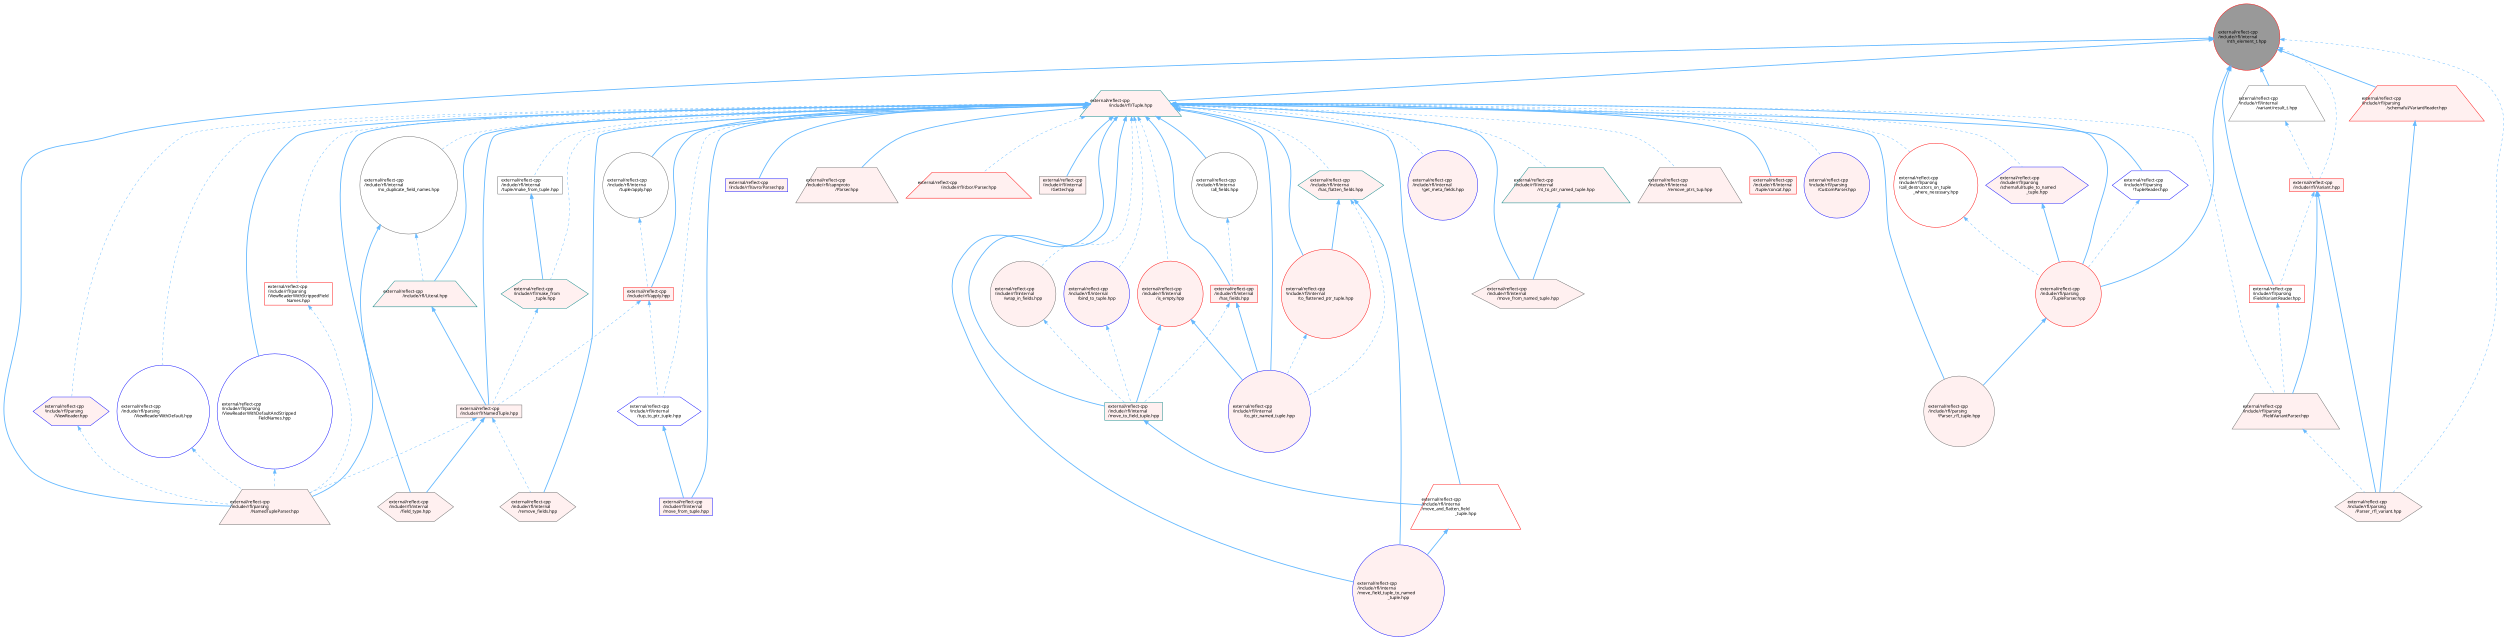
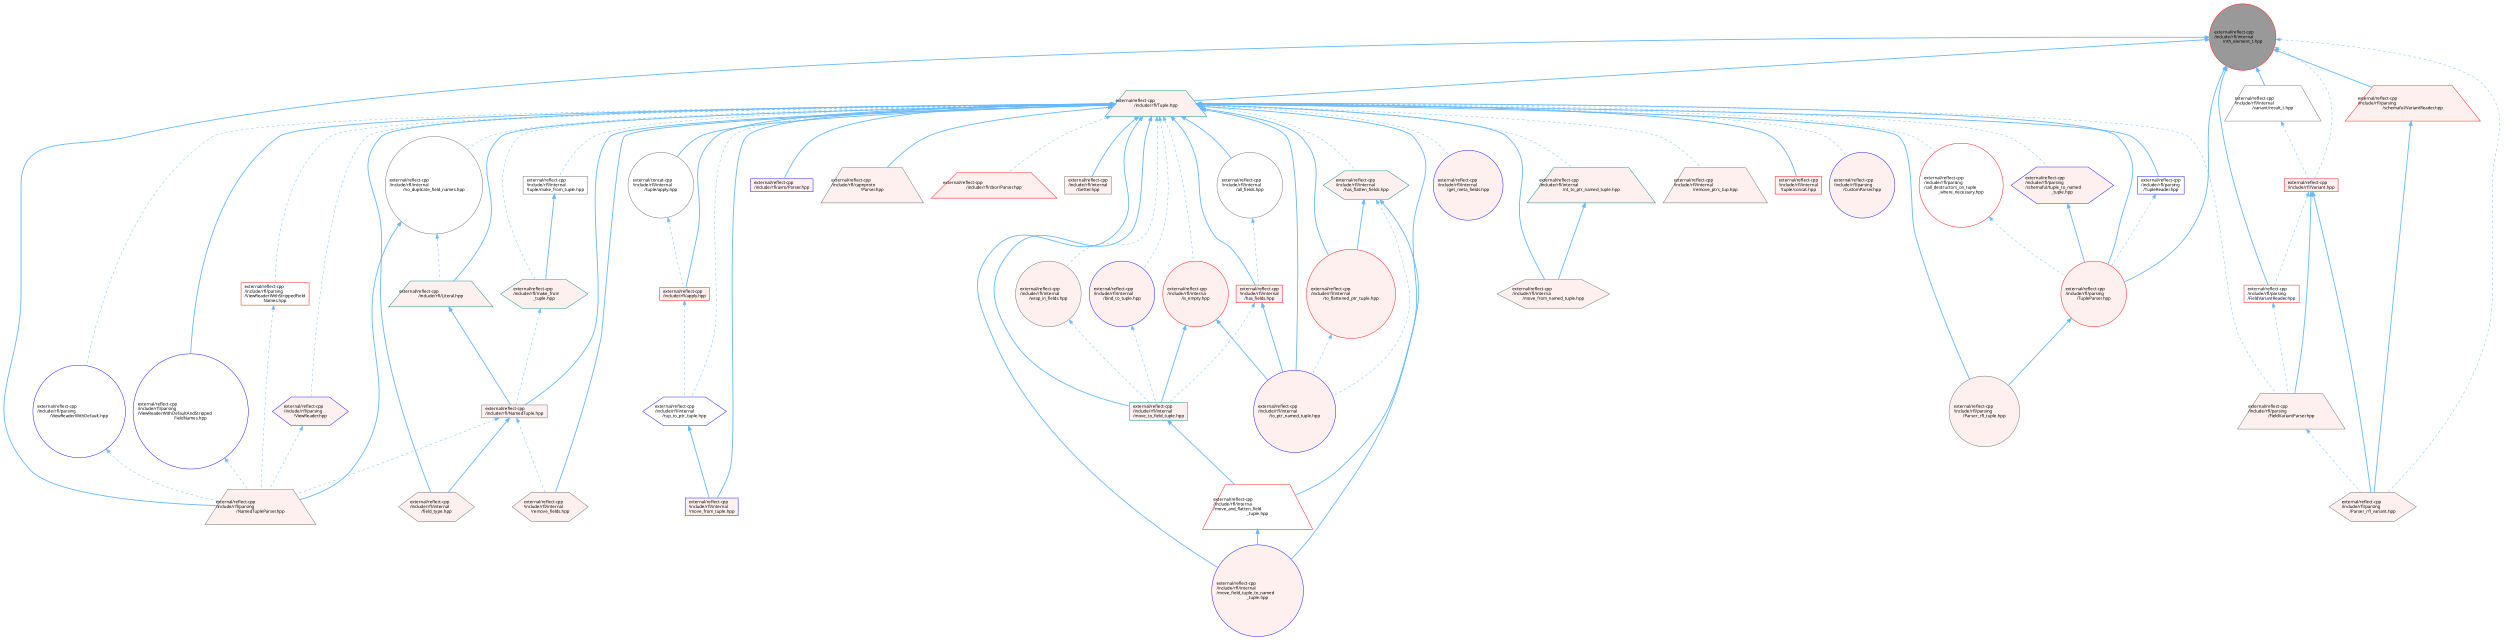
(636, 185) -> (661, 185)
(2150, 185) -> (2161, 185)
(569, 355) -> none
